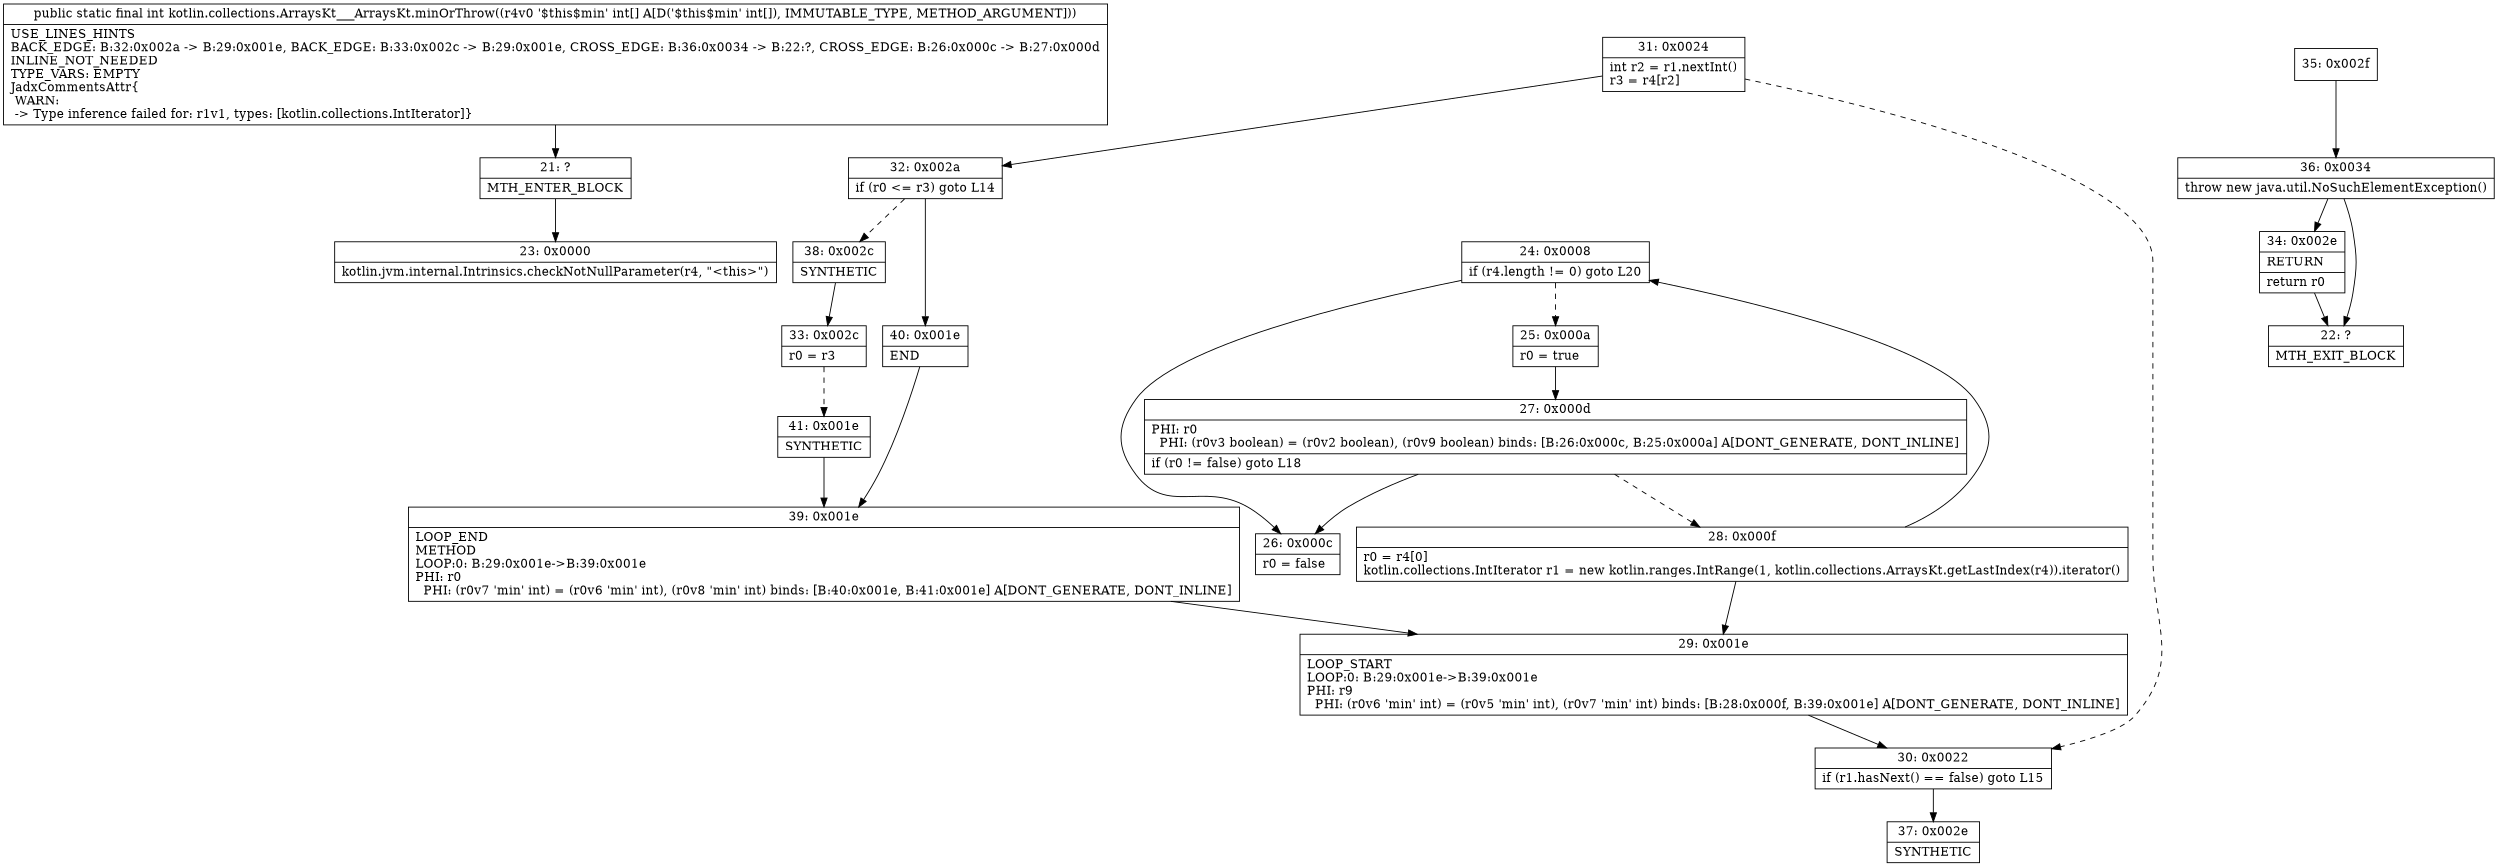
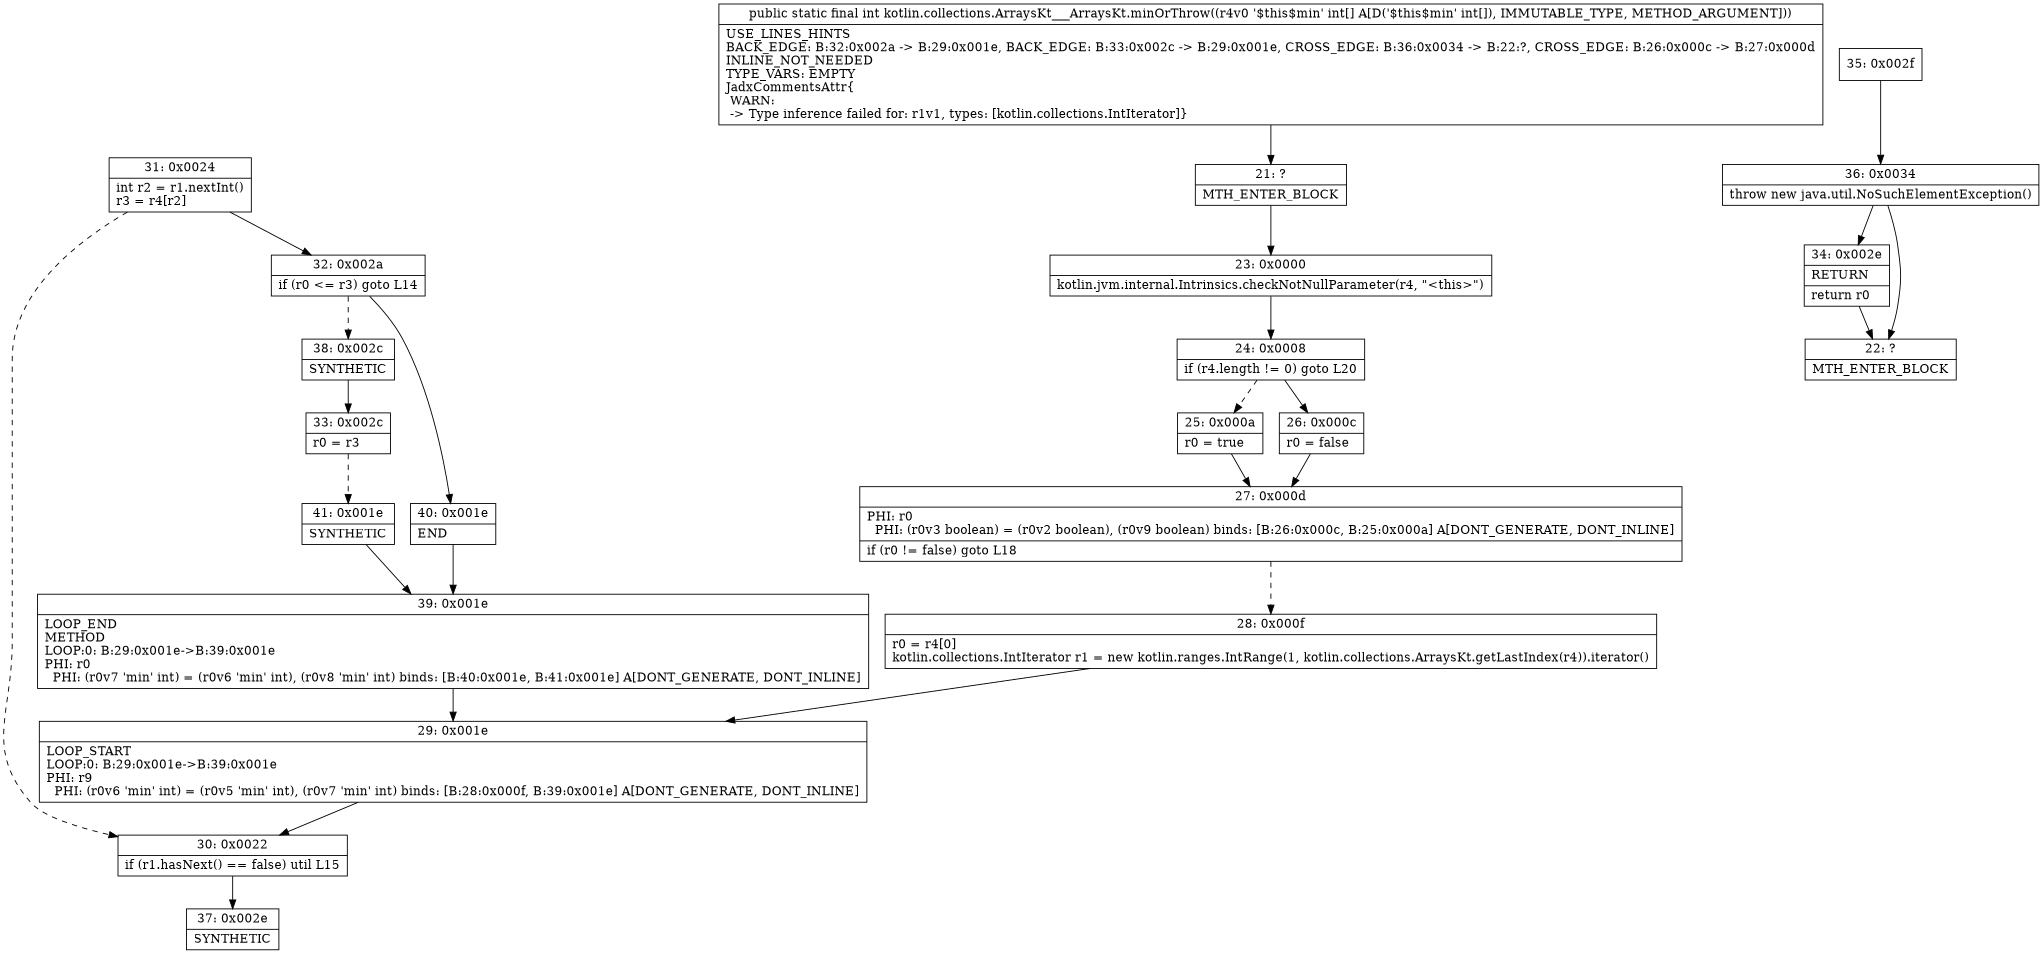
(1903, 353) -> (1271, 313)
(2336, 356) -> (1881, 369)
(1367, 496) -> (1303, 466)
(1933, 778) -> (233, 865)
